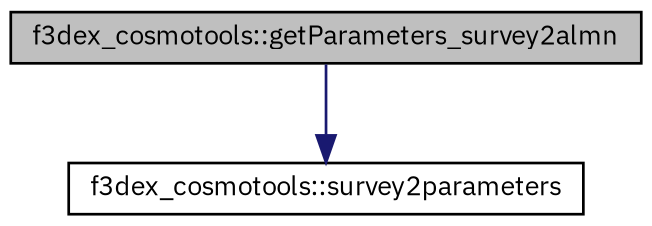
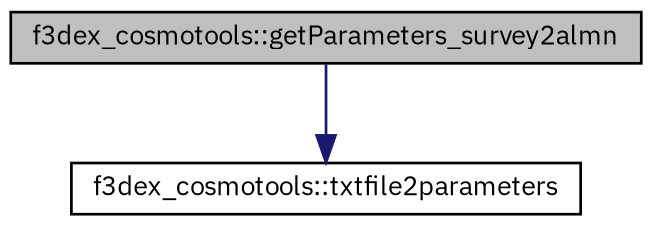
(326, 189) -> (326, 189)
